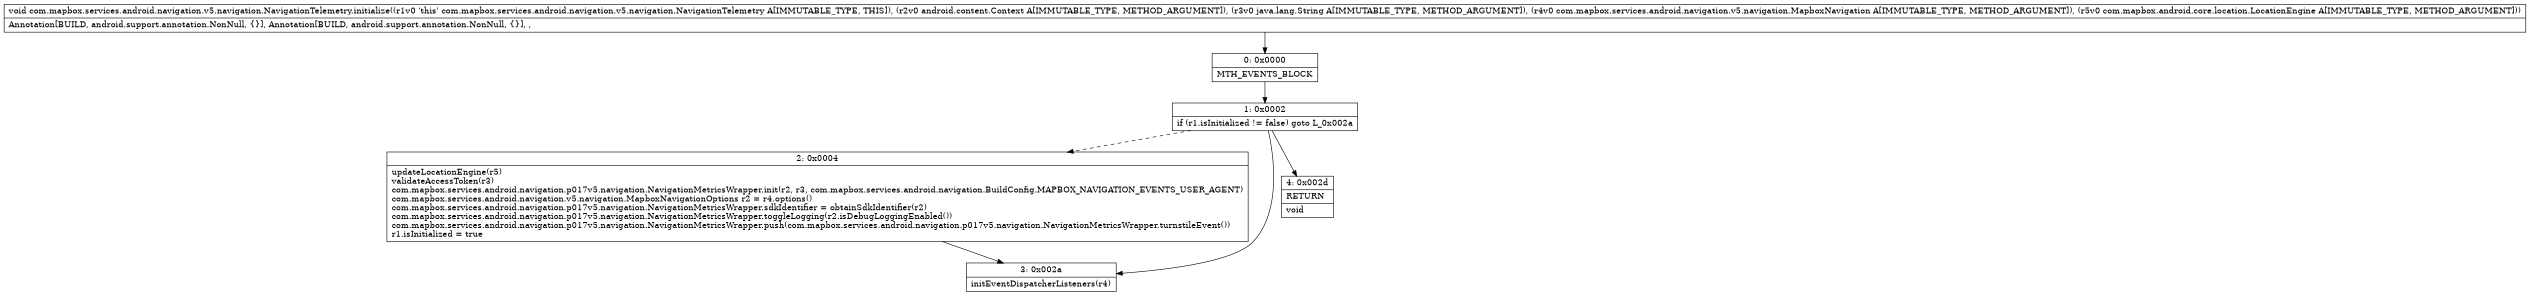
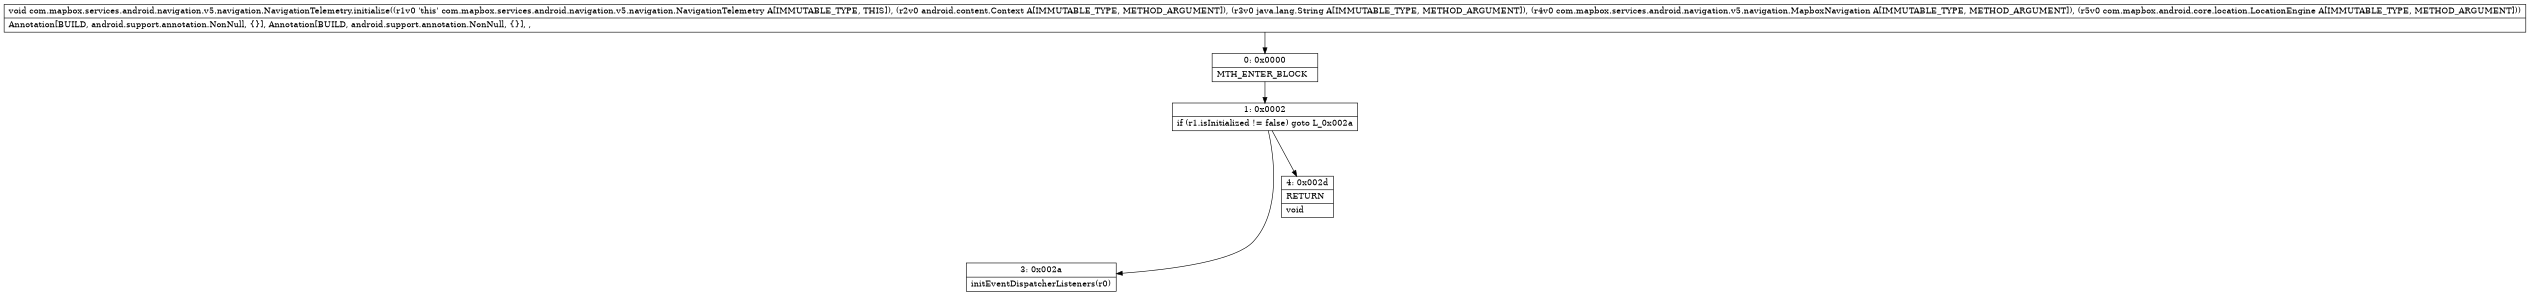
(1265, 74) -> (1262, 74)
(818, 197) -> none
(1041, 284) -> (1041, 284)
